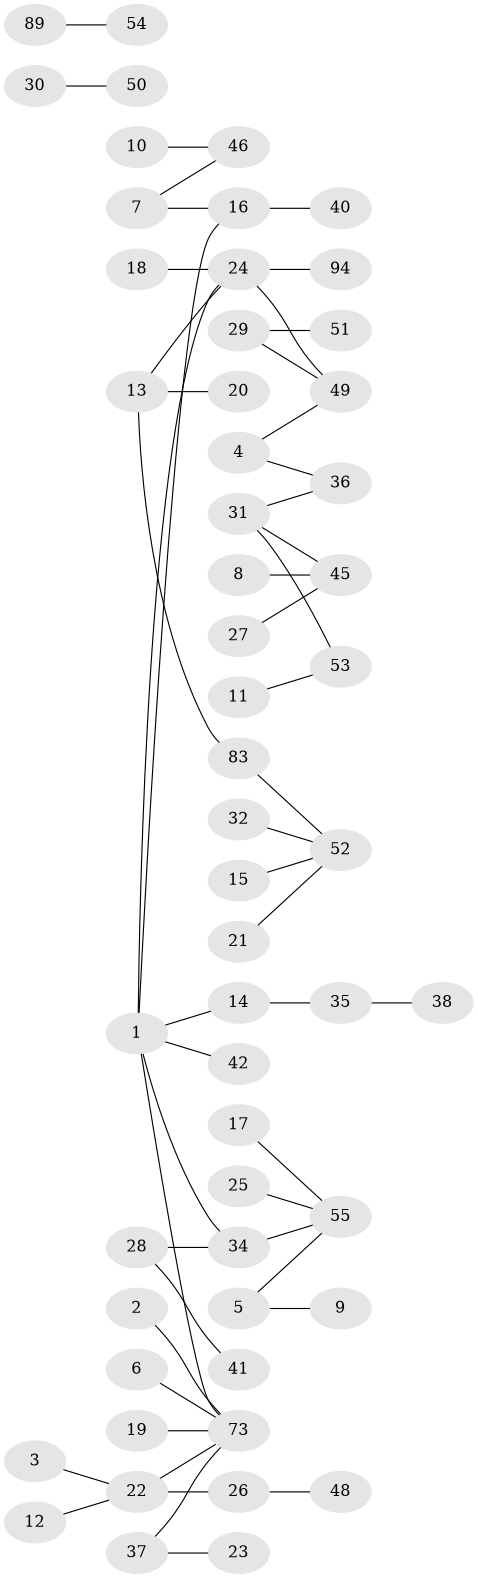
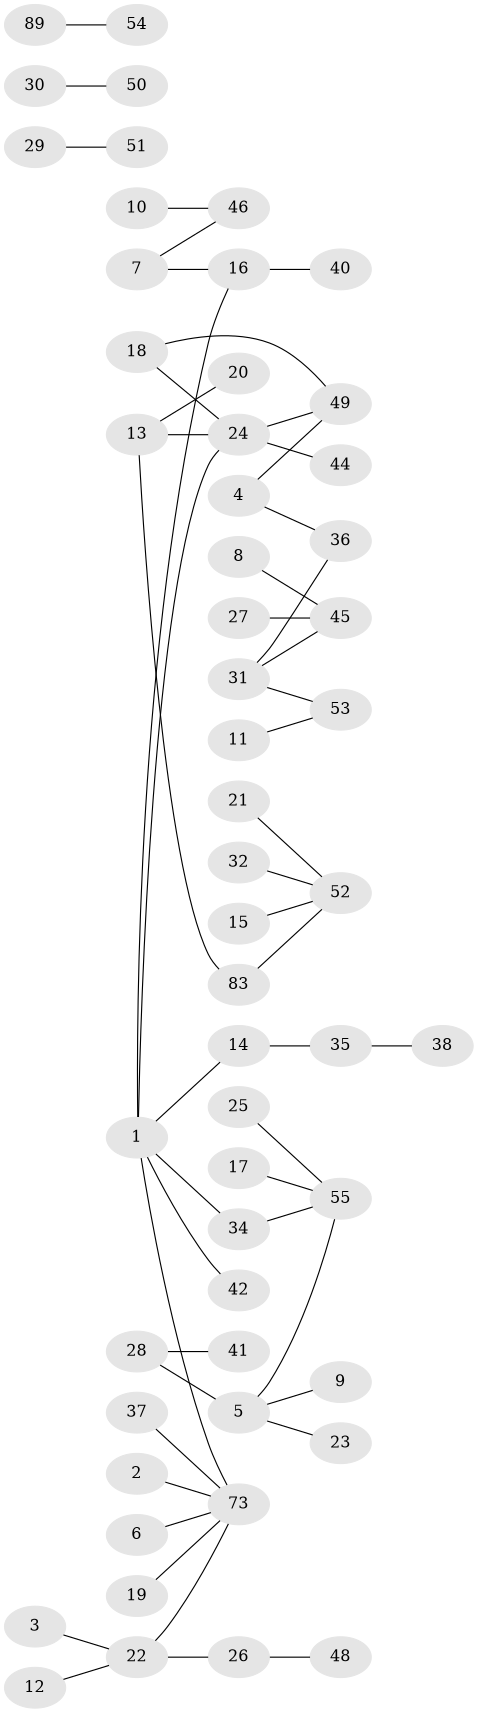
(341, 269) -> (341, 465)
(290, 361) -> (253, 339)
(188, 1247) -> (181, 1378)
(188, 1553) -> (290, 1428)
